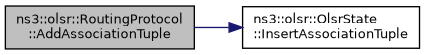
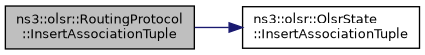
(100, 27) -> (100, 27)
